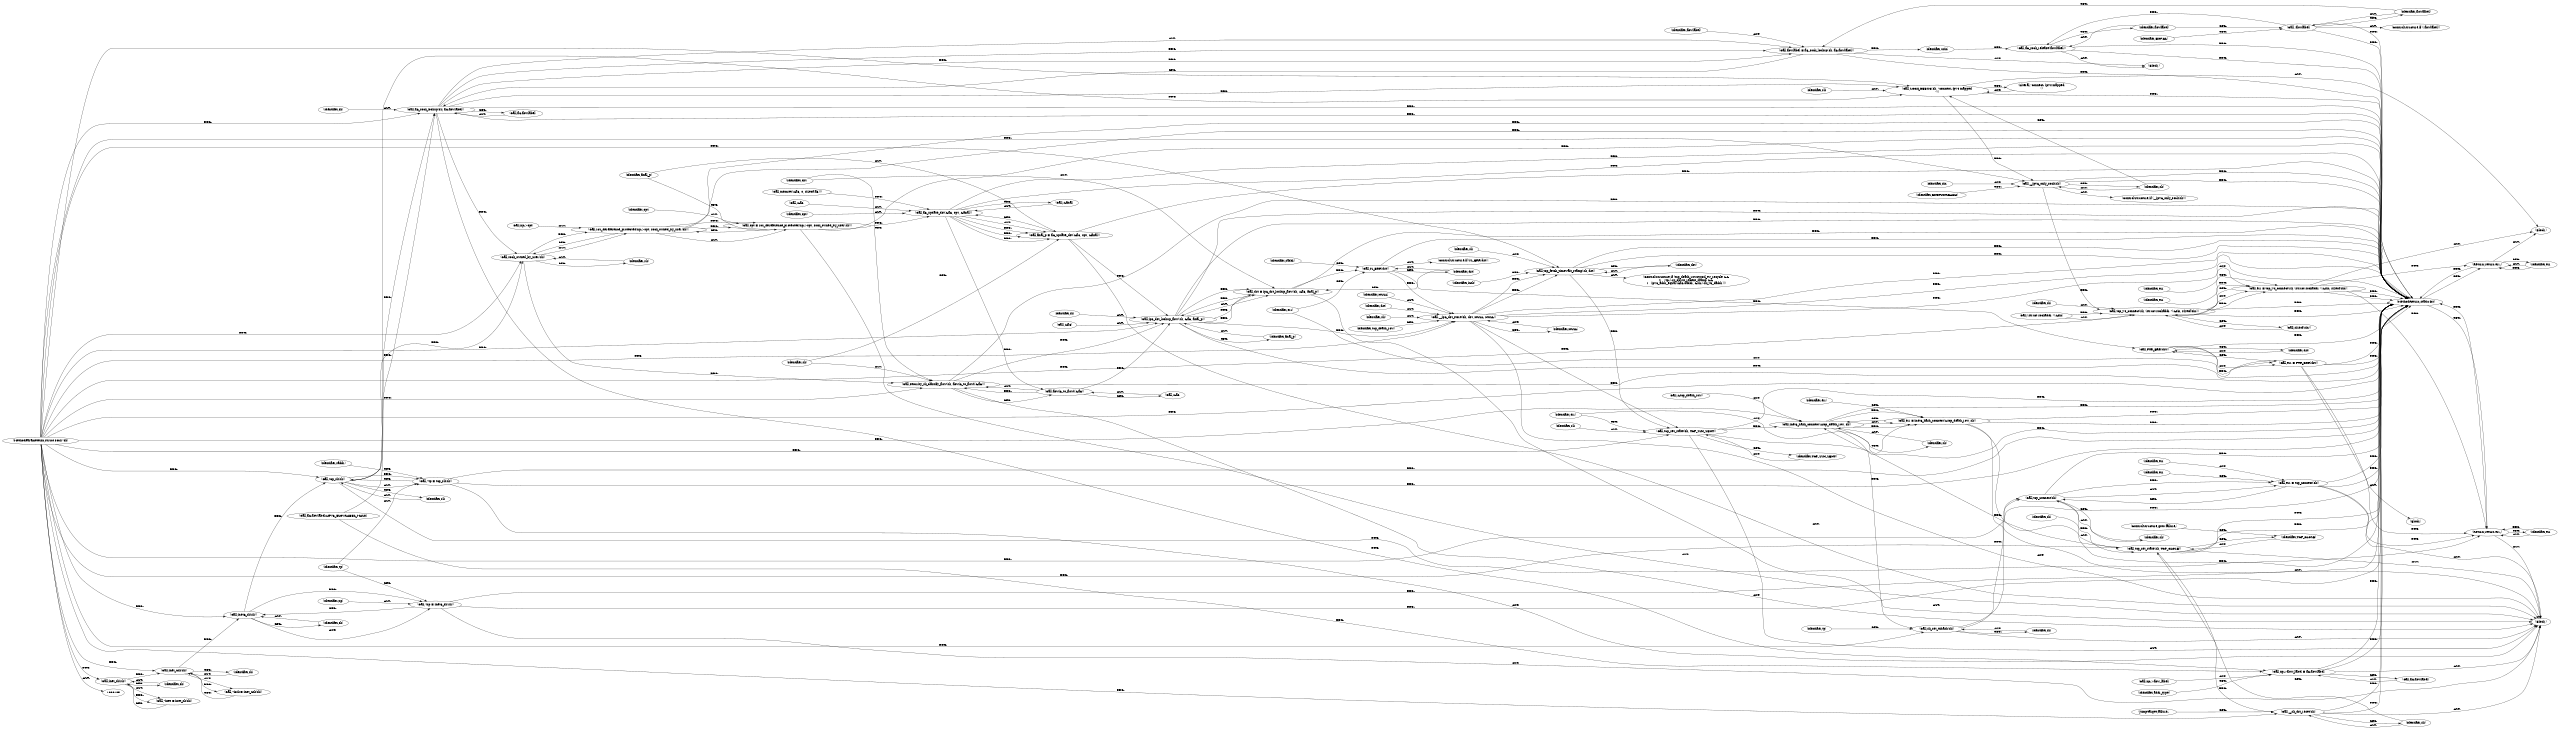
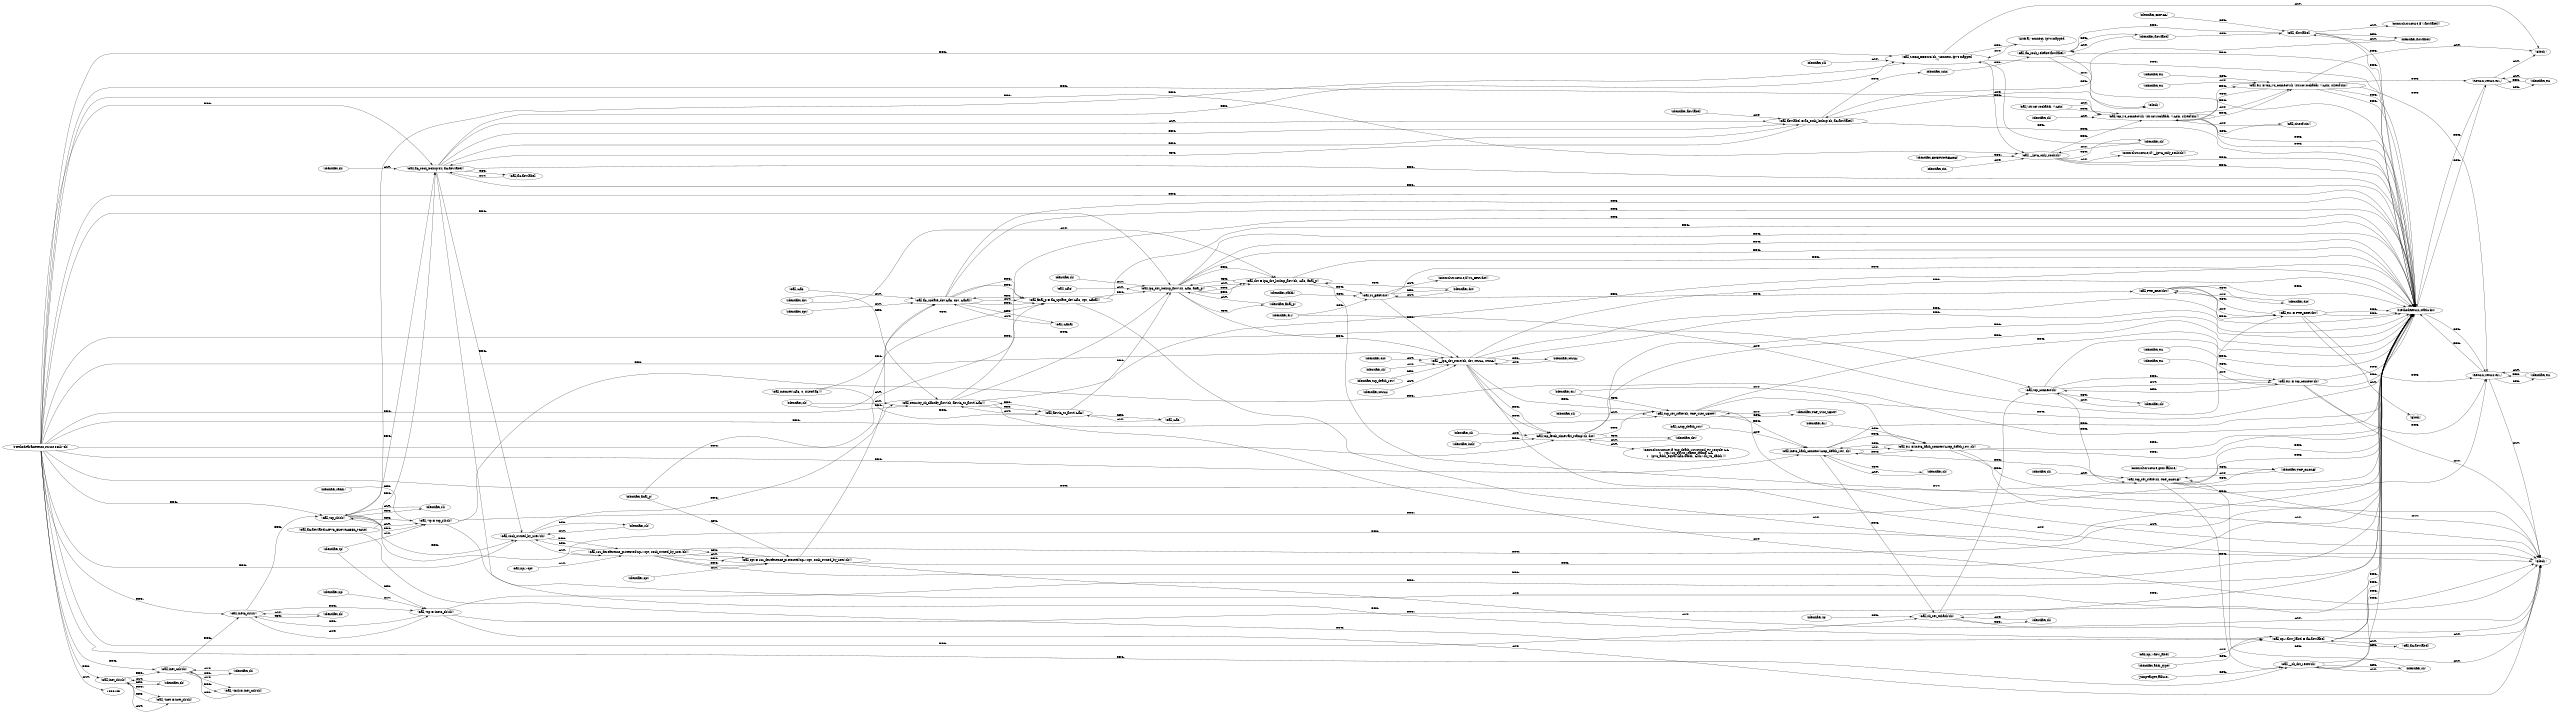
(1516, 273) -> (1516, 438)
(1225, 298) -> (1225, 279)
(987, 310) -> (921, 419)
